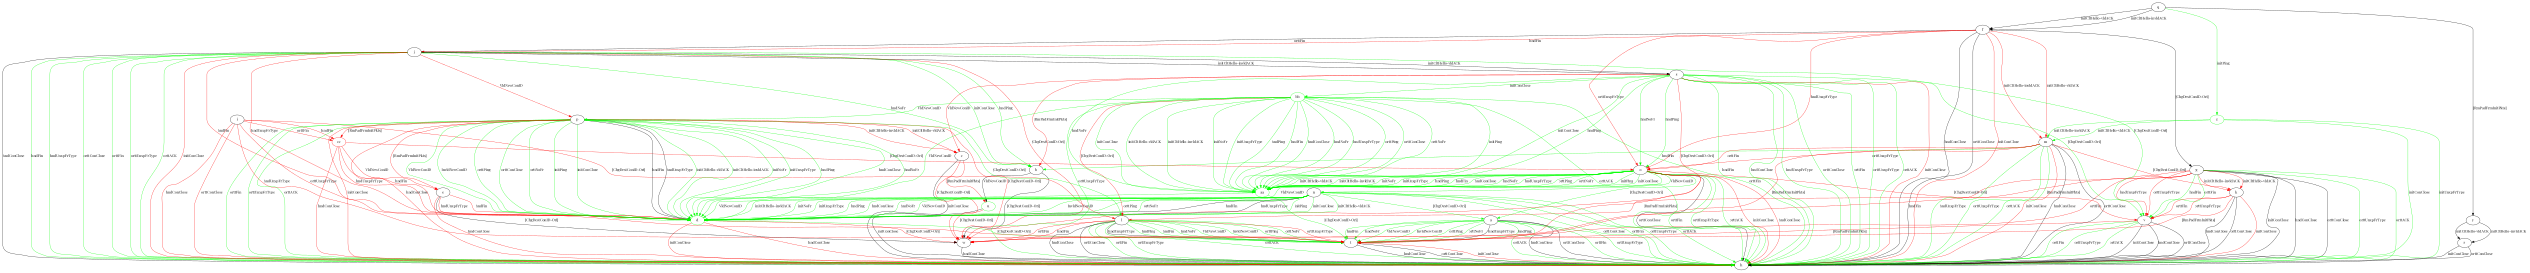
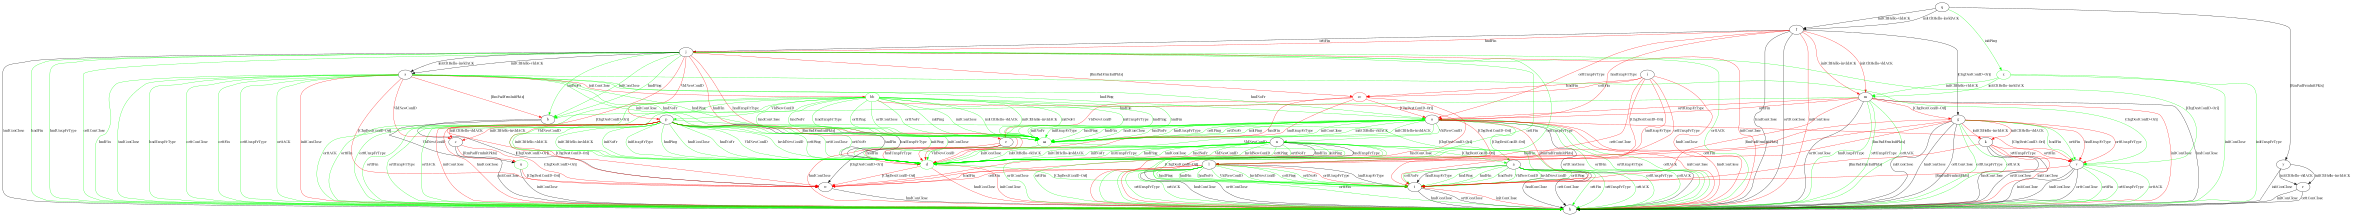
(1488, 86) -> (637, 93)
(455, 122) -> (1022, 75)
(2134, 169) -> (1910, 108)
none -> (1939, 208)
